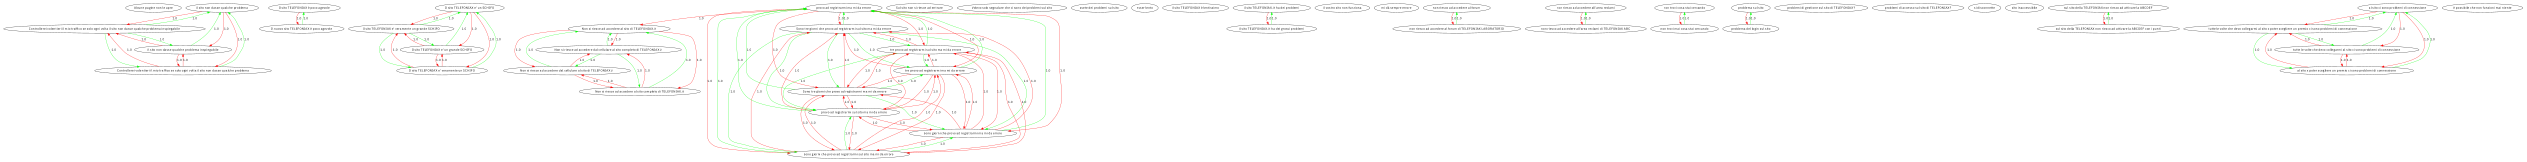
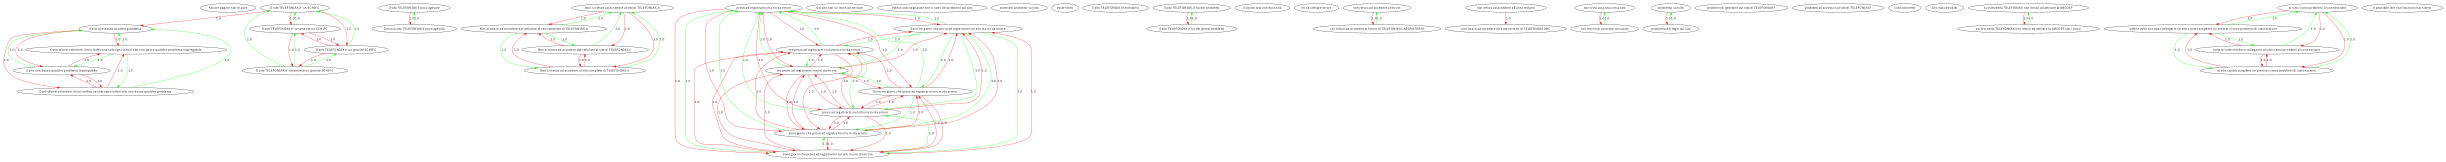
(712, 15) -> (763, 74)
(432, 17) -> (207, 18)
(1586, 20) -> none
(869, 63) -> none
